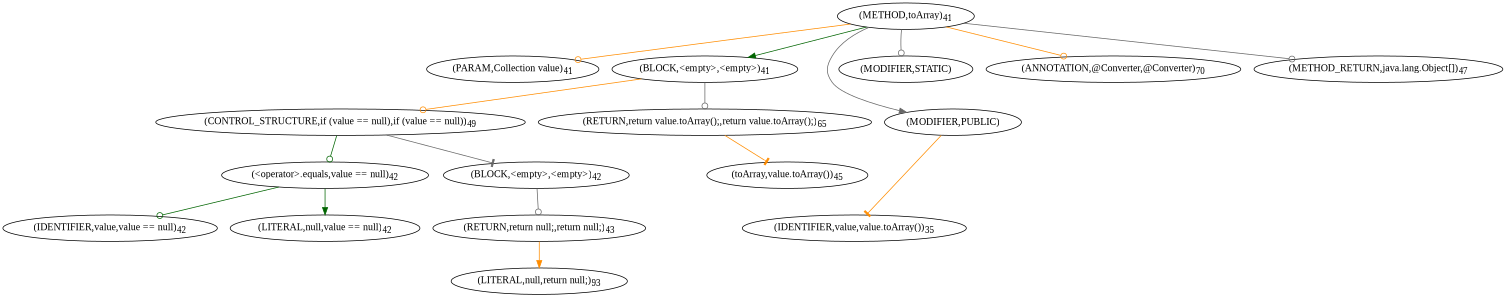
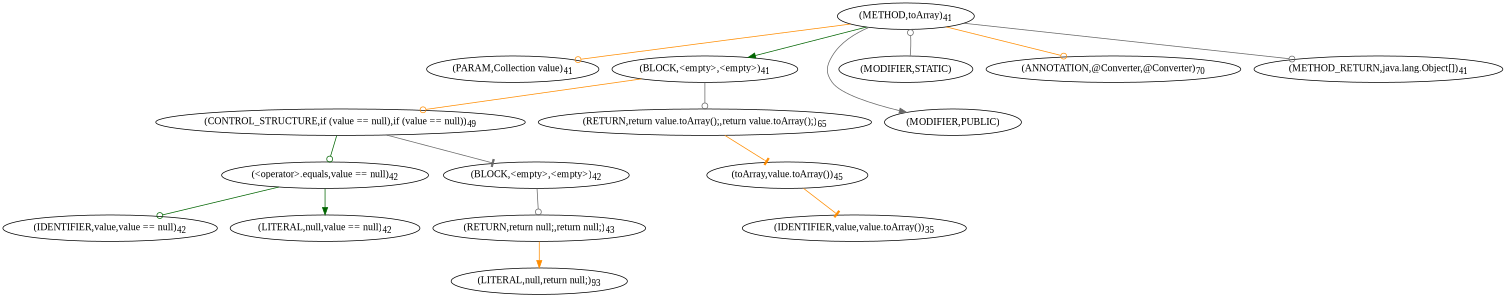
(901, 40) -> (911, 46)
(1463, 68) -> (1463, 68)
(905, 174) -> (819, 200)
